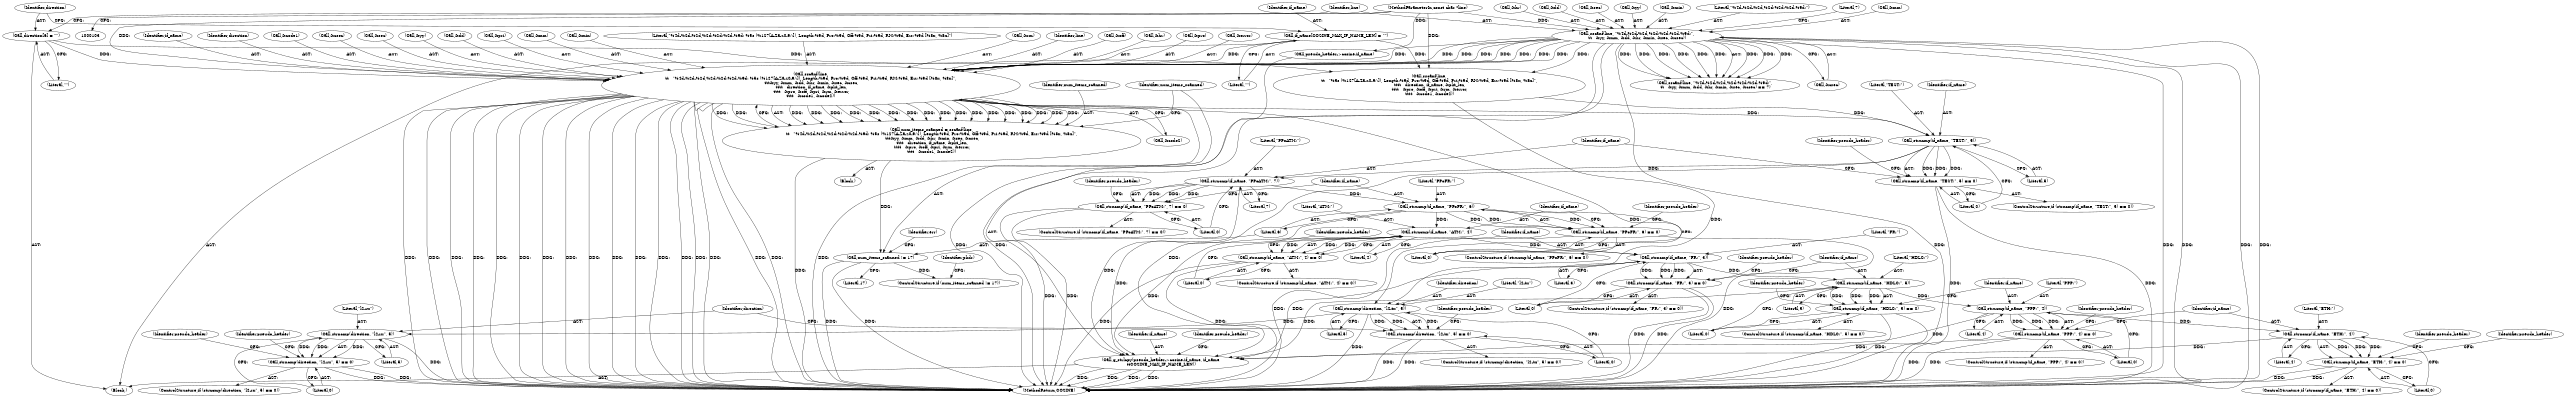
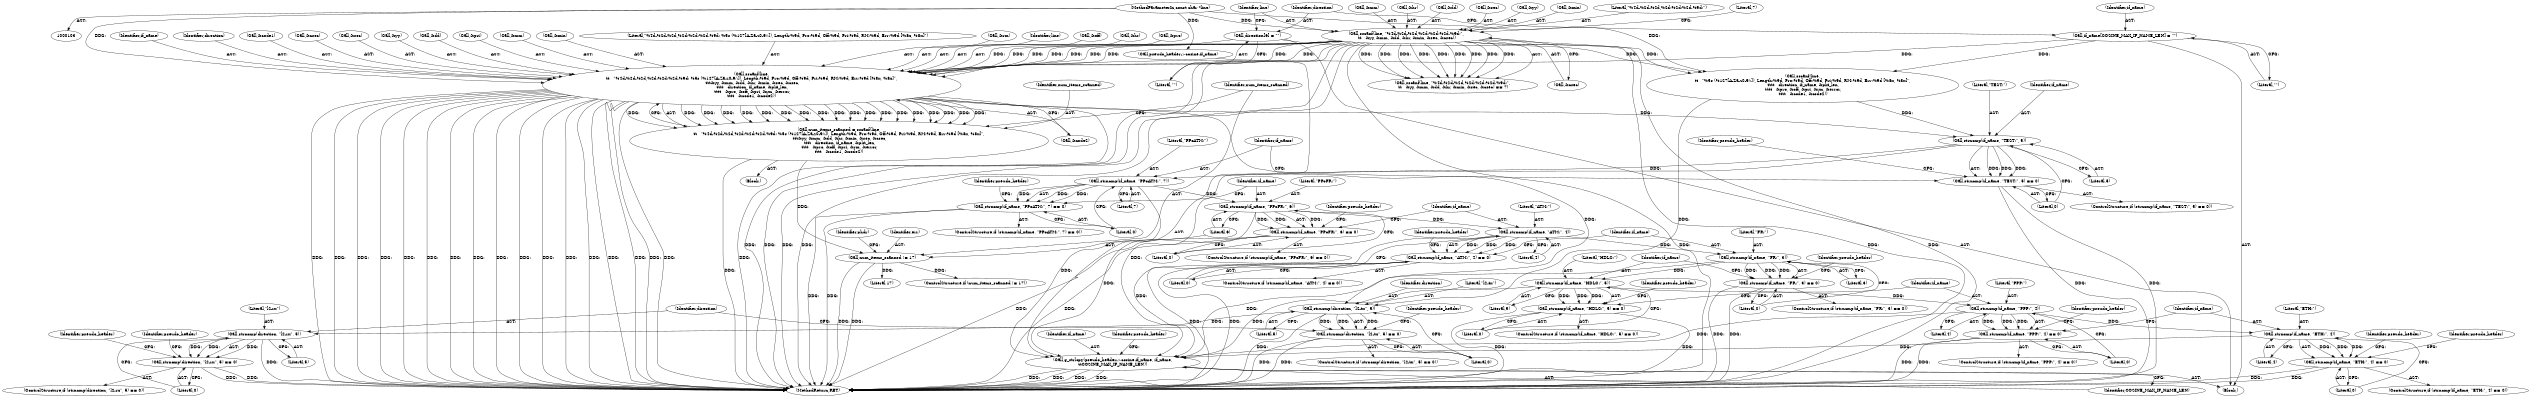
(106, 21) -> (82, 21)
(1239, 36) -> none
(910, 245) -> (901, 245)
(954, 269) -> (866, 244)
(876, 271) -> (888, 271)
(1049, 391) -> (818, 391)
none -> (2147, 391)
